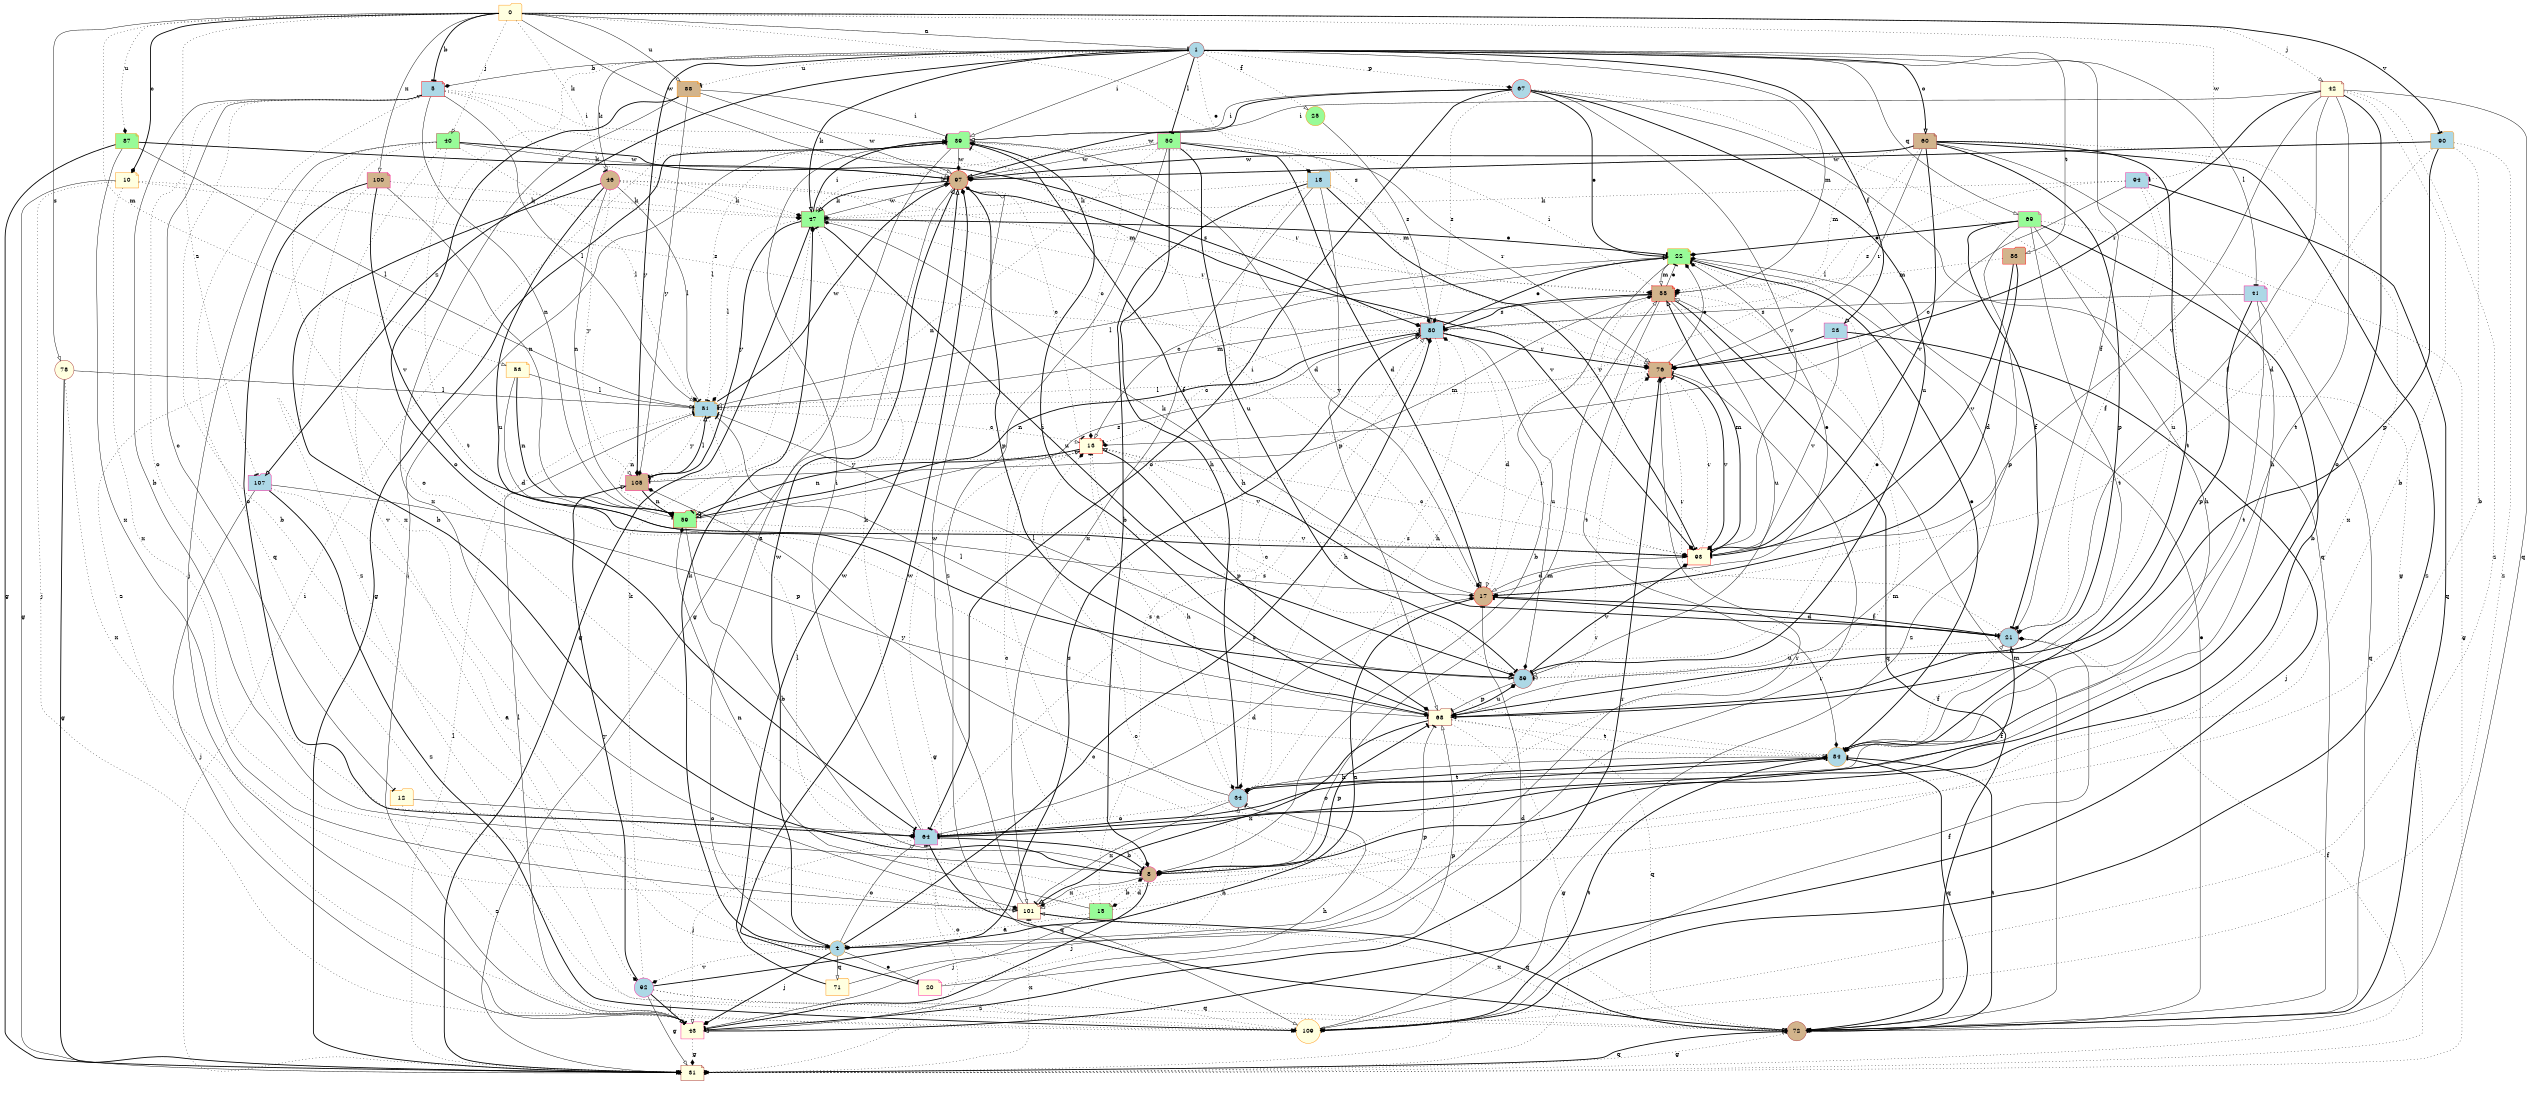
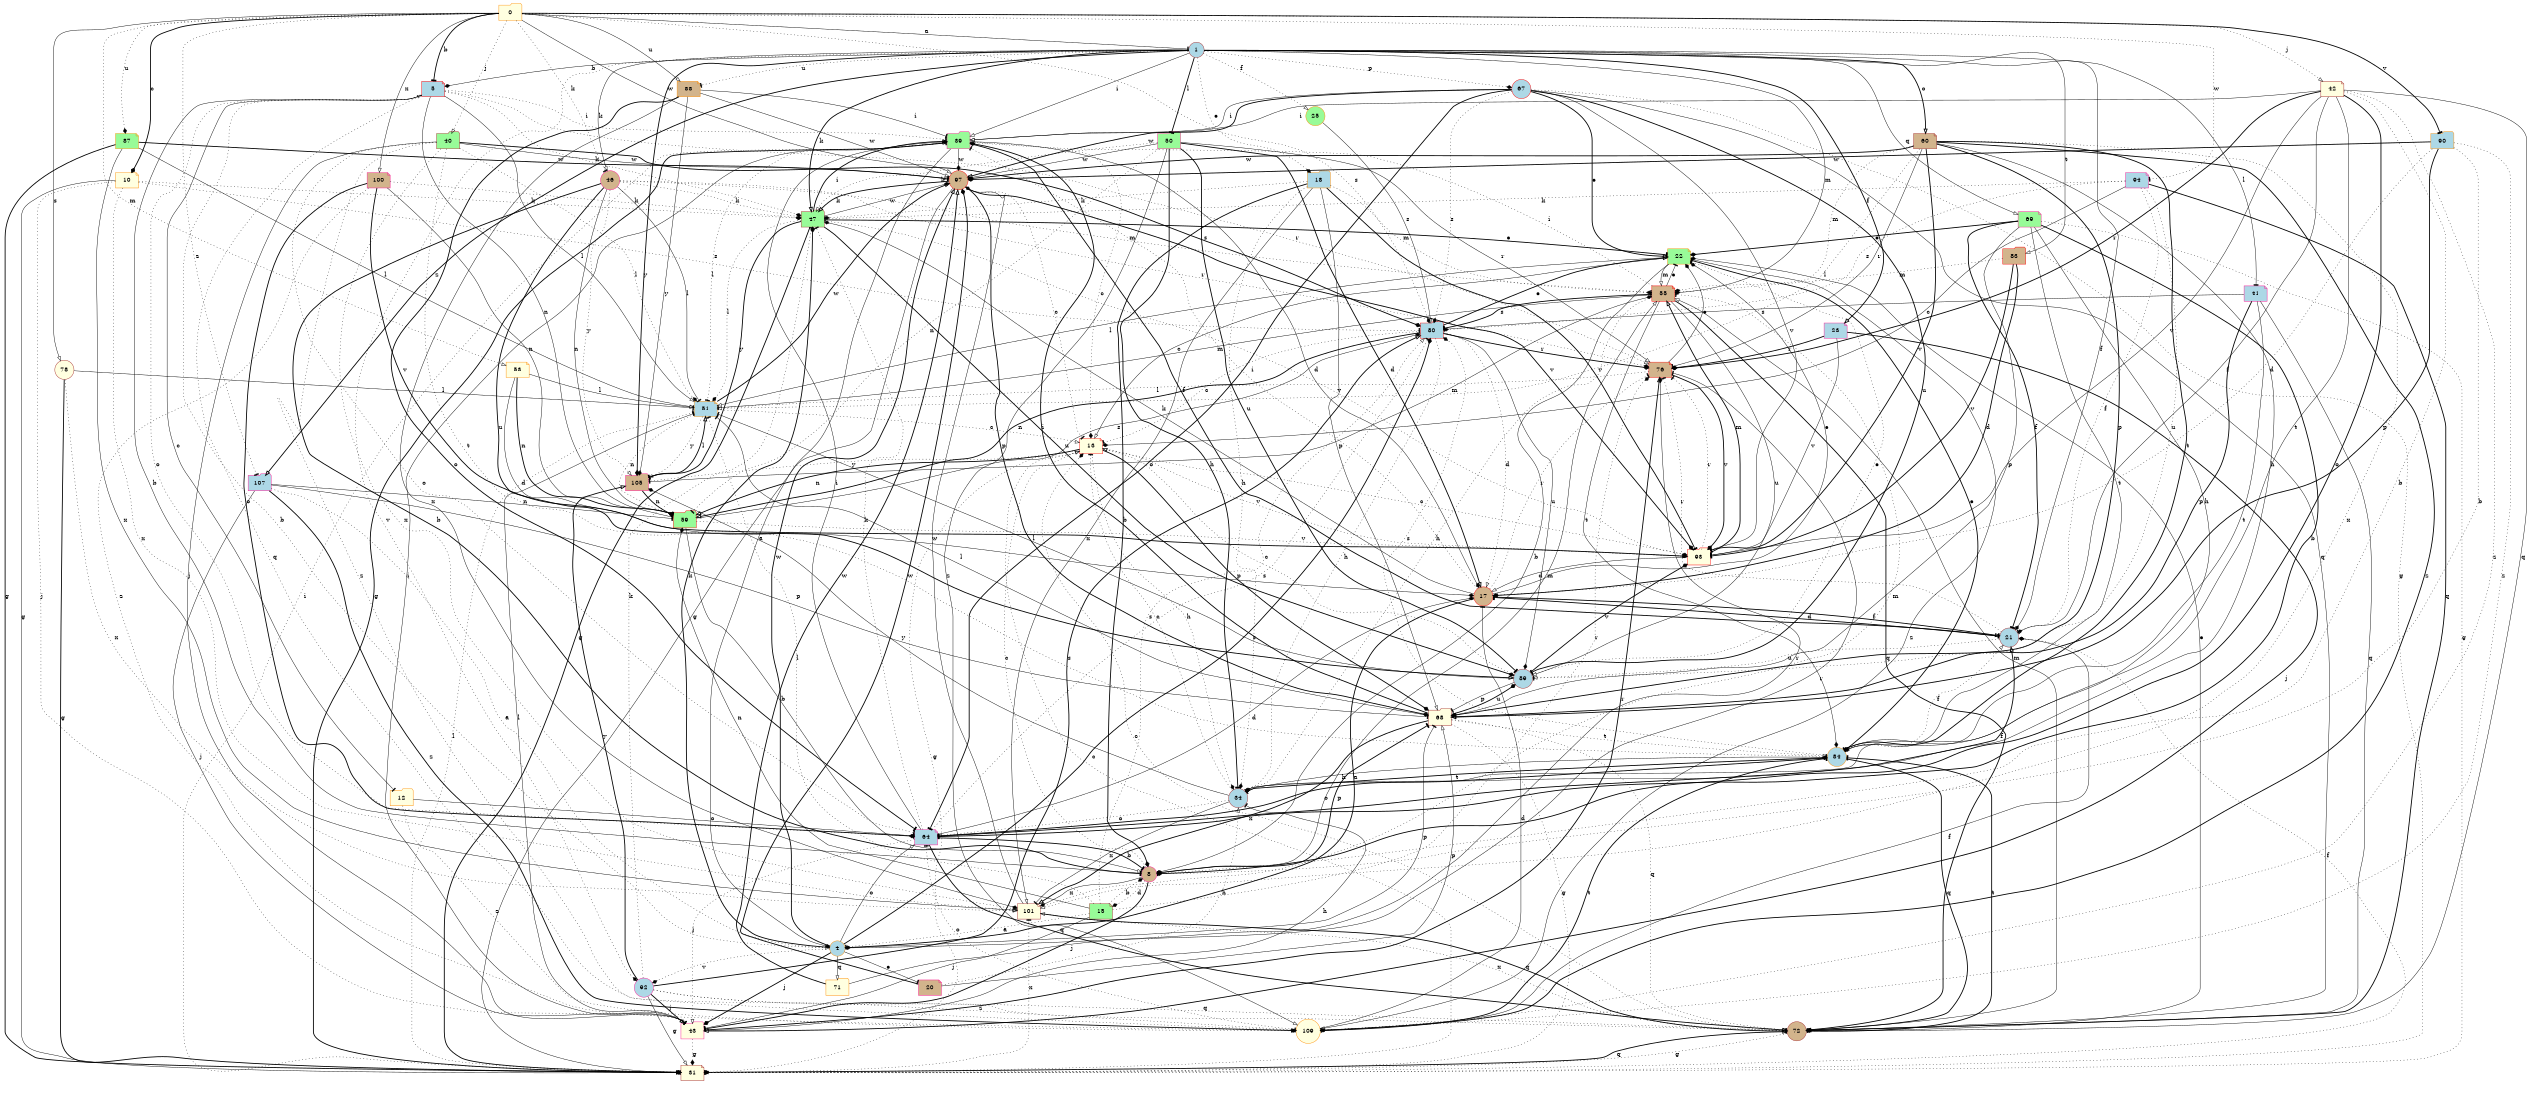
none -> (471, 500)
(930, 988) -> (930, 988)
